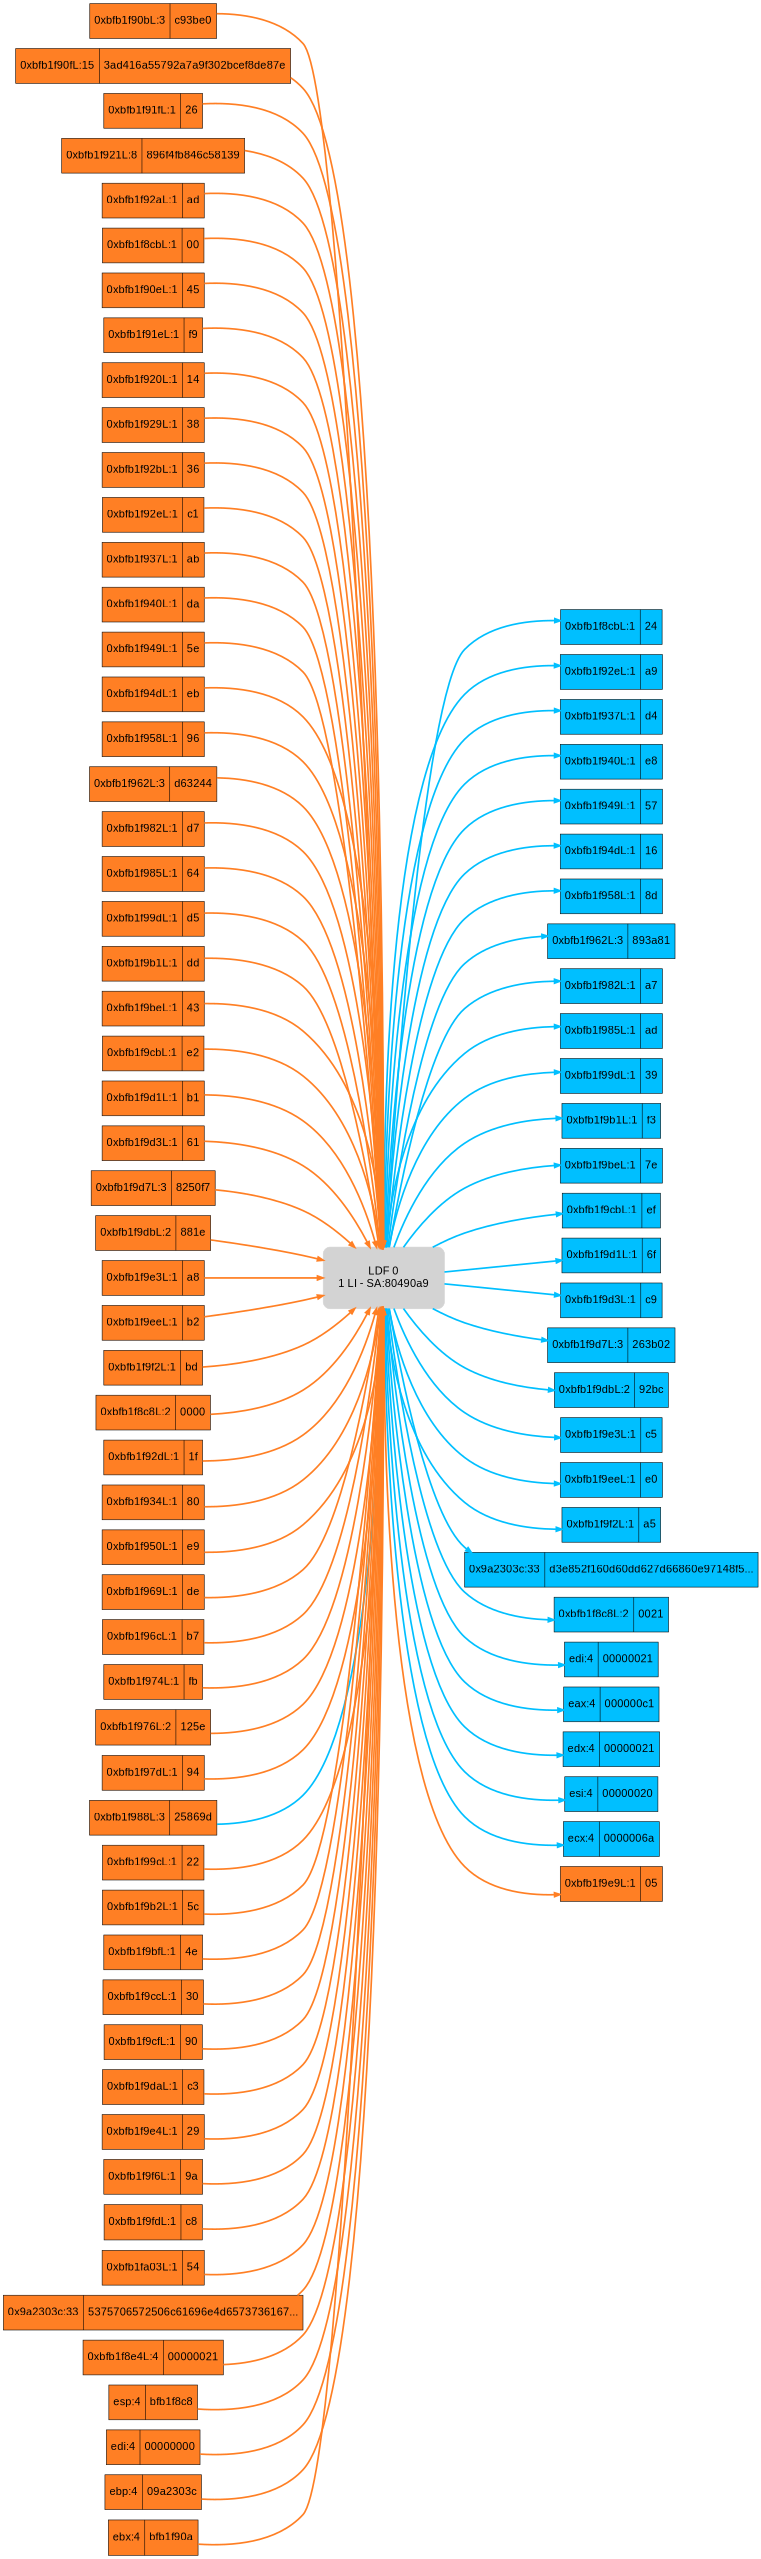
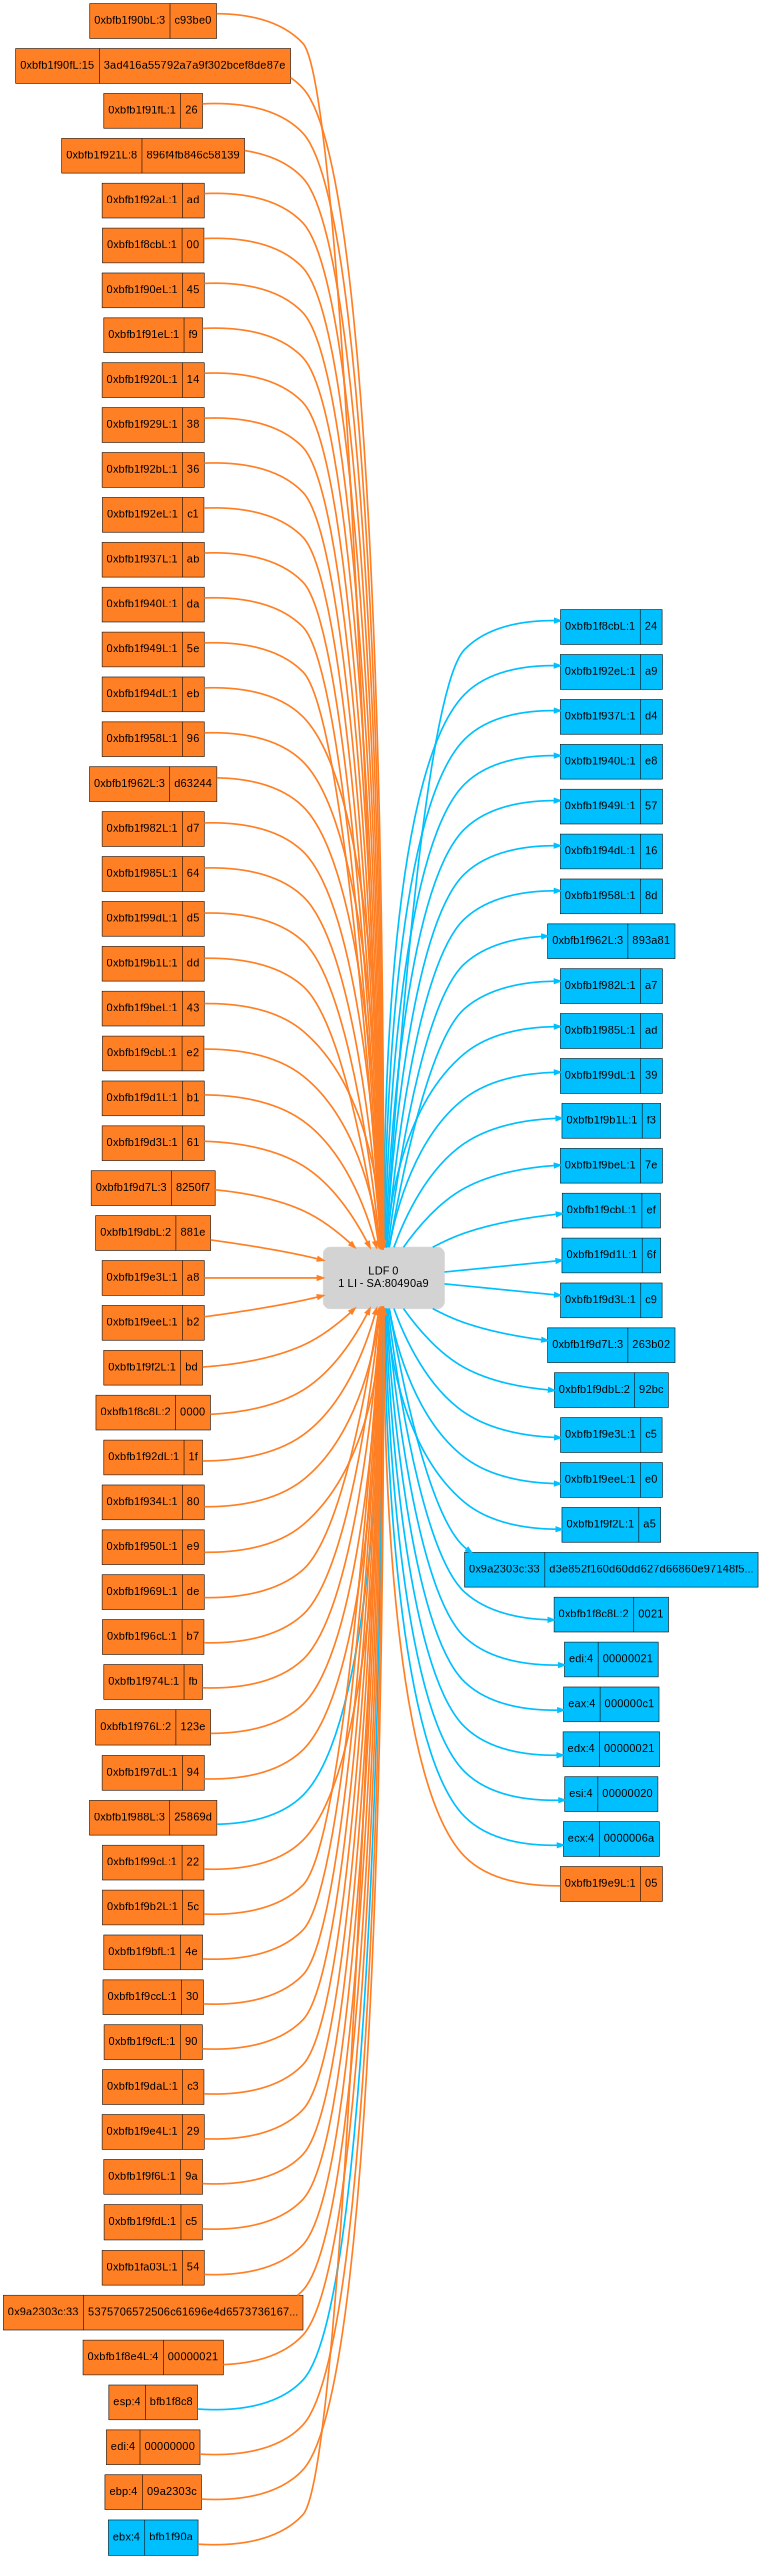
(400, 1642) -> (401, 1642)
(193, 1727) -> (193, 1727)
(358, 2085) -> (358, 2085)
(192, 2222) -> (192, 2222)
(153, 2538) -> (153, 2538)
